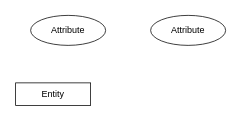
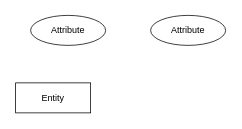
(53, 94) -> (53, 98)
